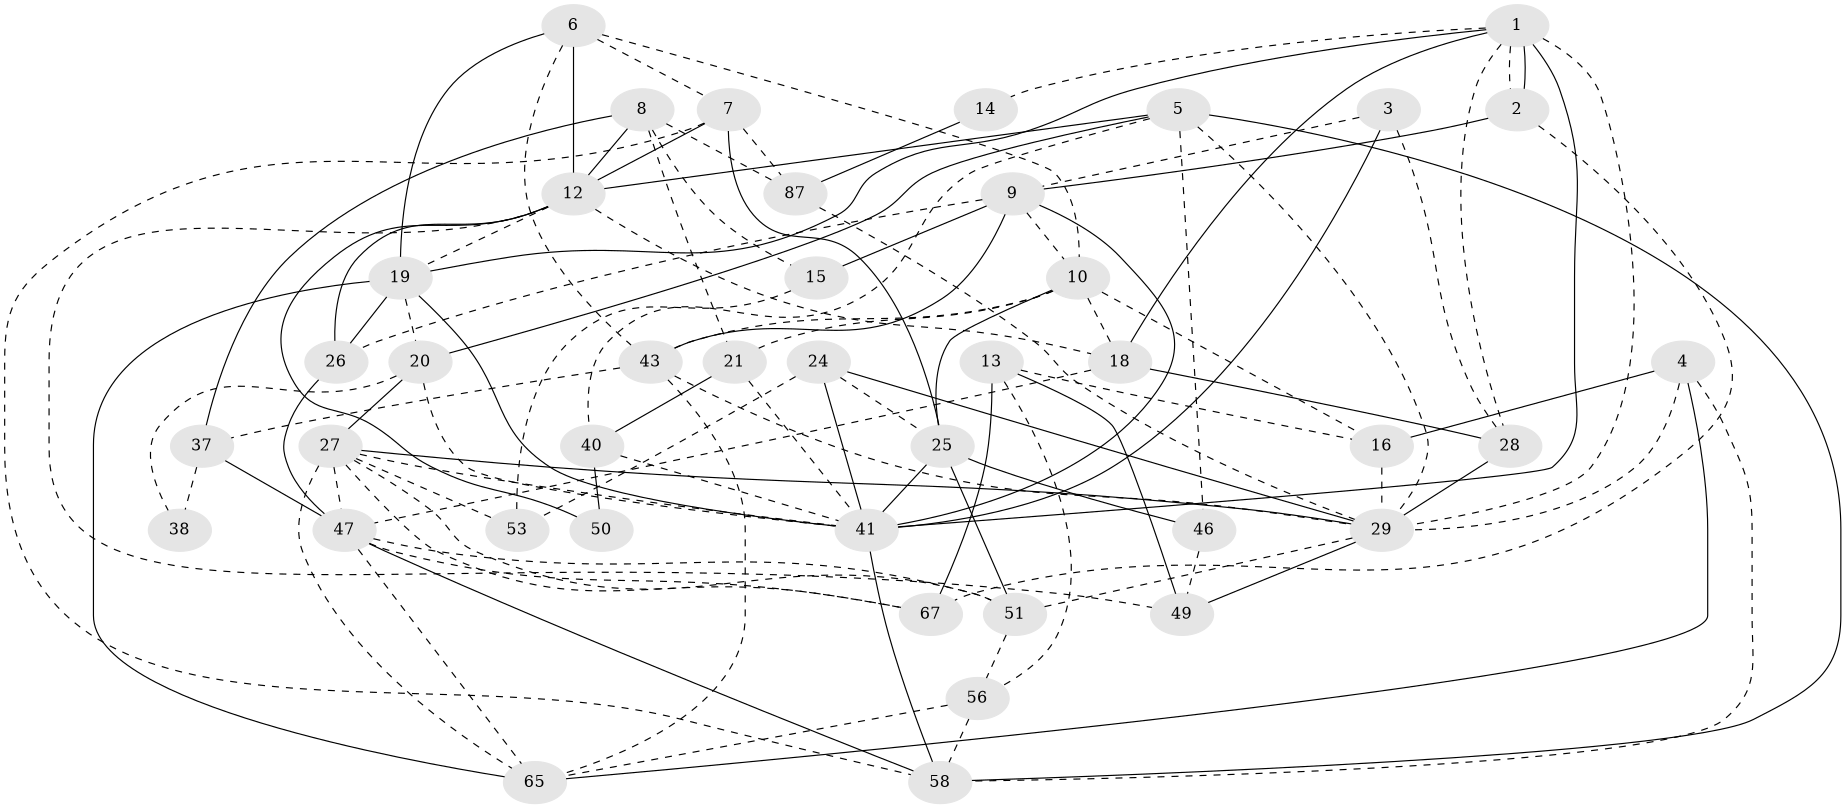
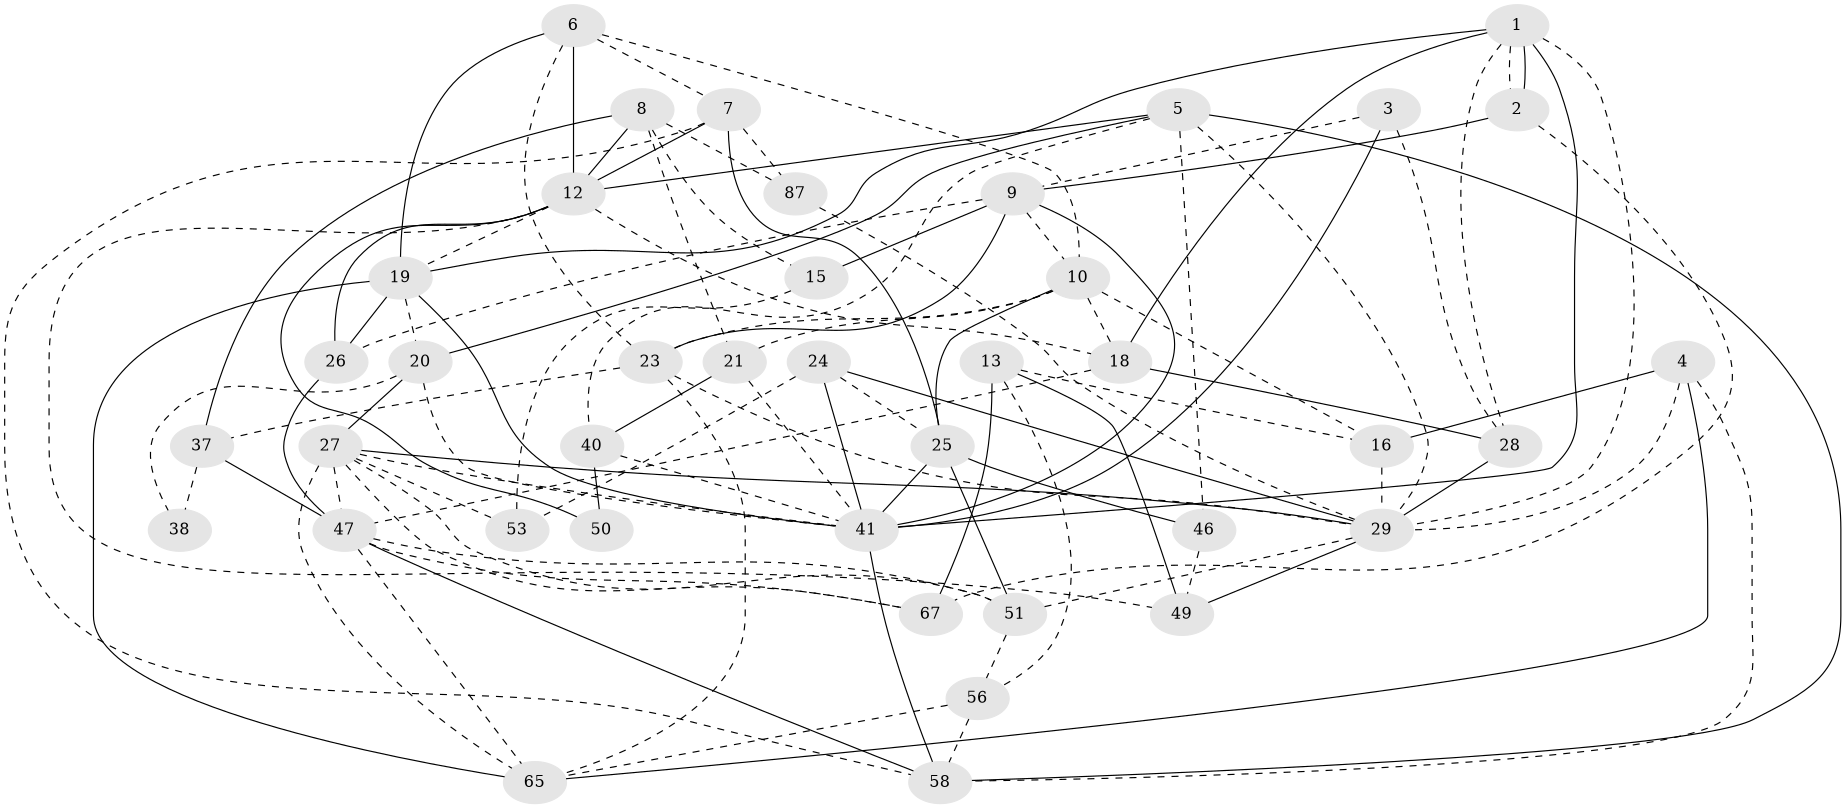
(986, 110) -> none
(651, 362) -> (651, 362)
